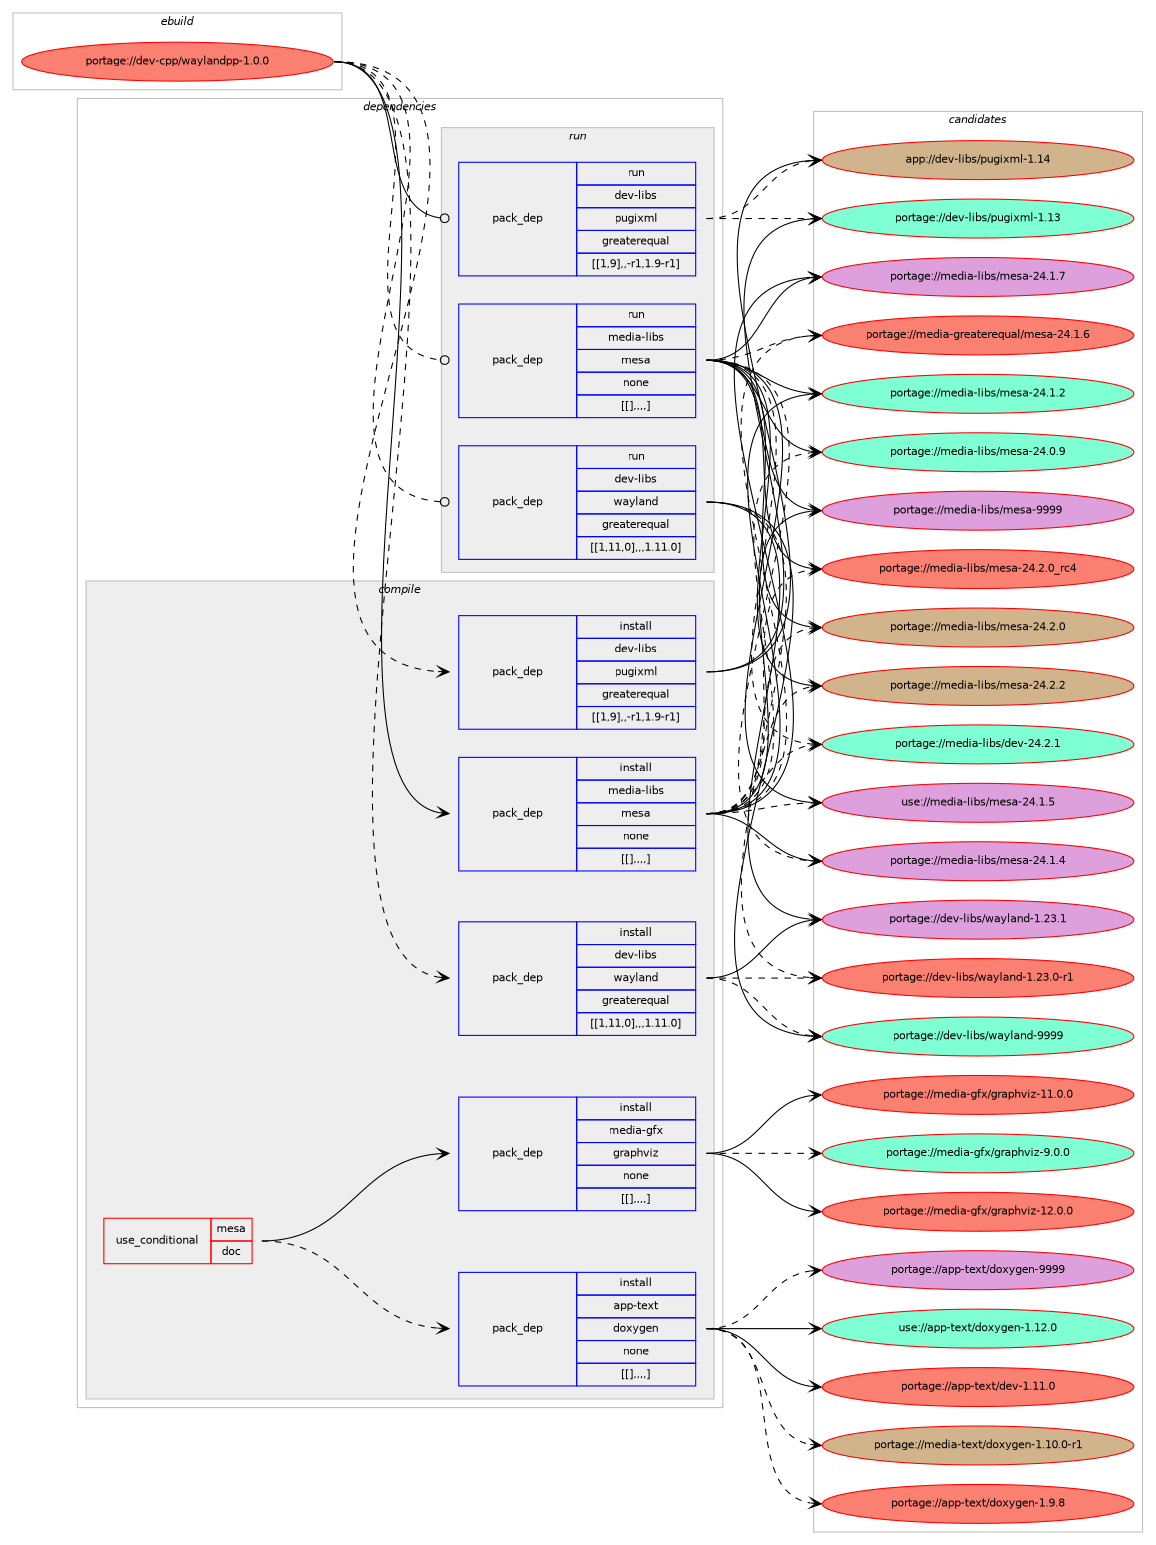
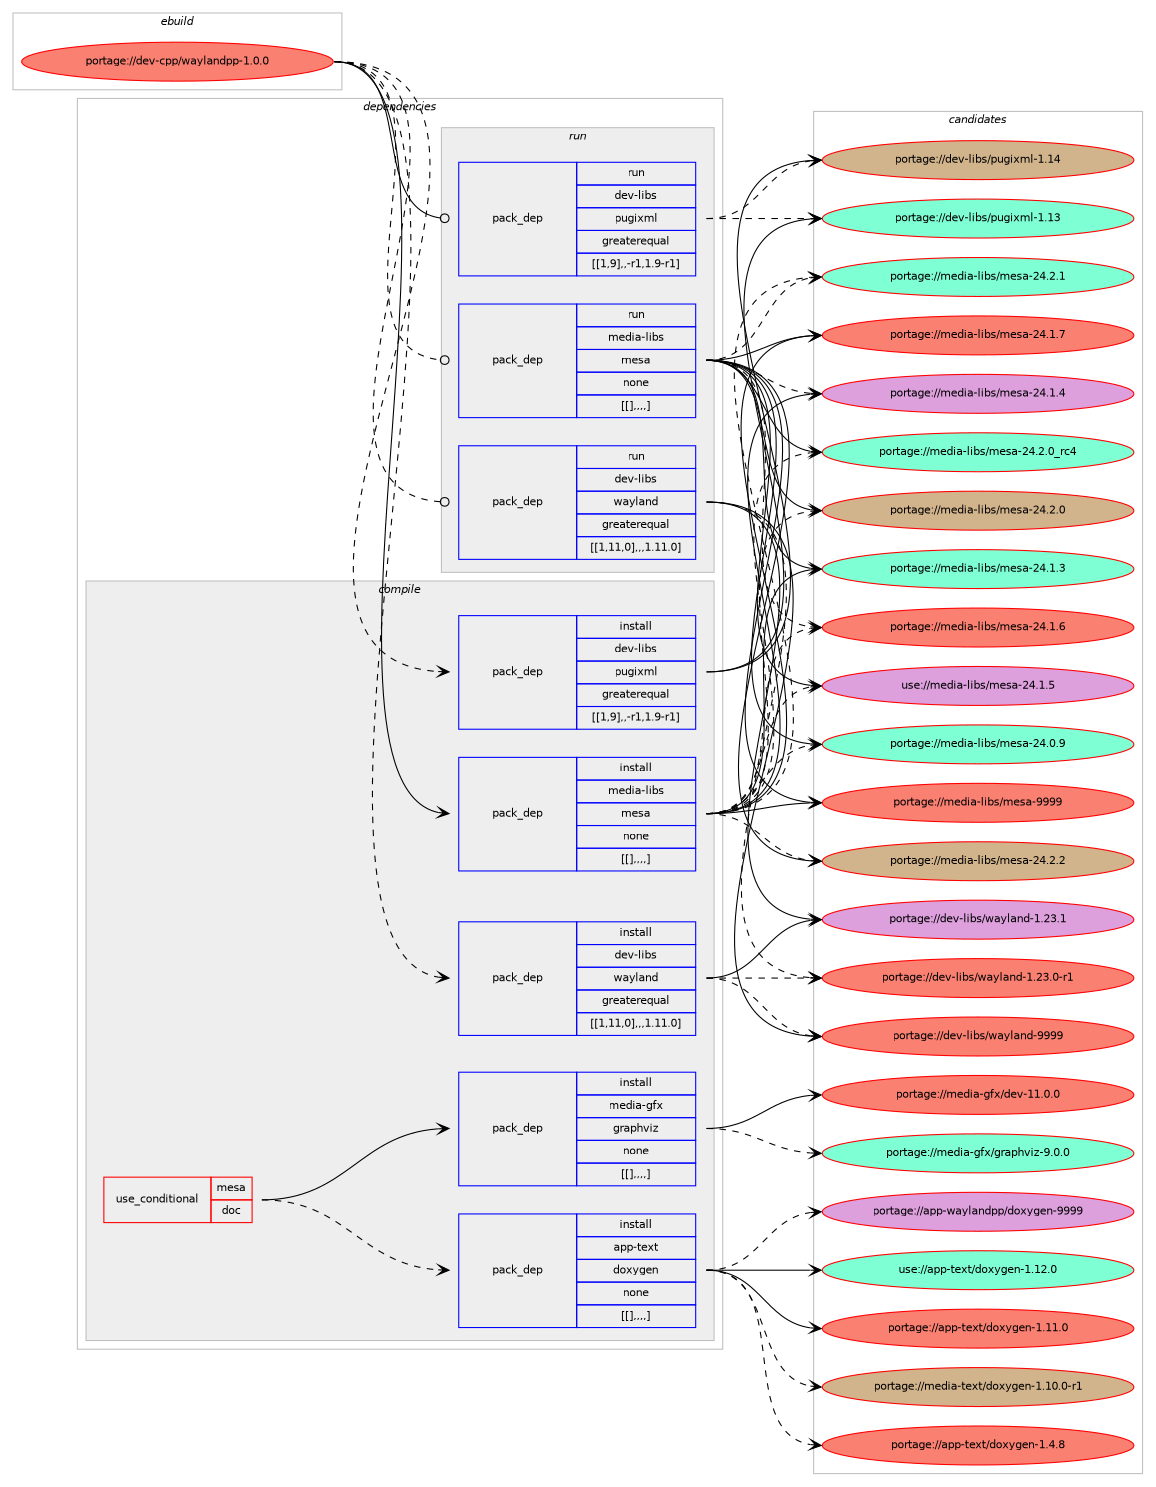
(978, 160) -> (978, 160)
(978, 277) -> (978, 335)
(978, 335) -> (978, 628)
(978, 394) -> (978, 569)
(978, 511) -> (978, 803)
(978, 569) -> (978, 452)
(978, 744) -> (978, 277)
(978, 1037) -> (978, 1037)
(978, 1095) -> (978, 1095)
(978, 1212) -> none
(978, 1270) -> (978, 1212)
(978, 1387) -> (978, 1329)
(978, 1504) -> (978, 1445)
